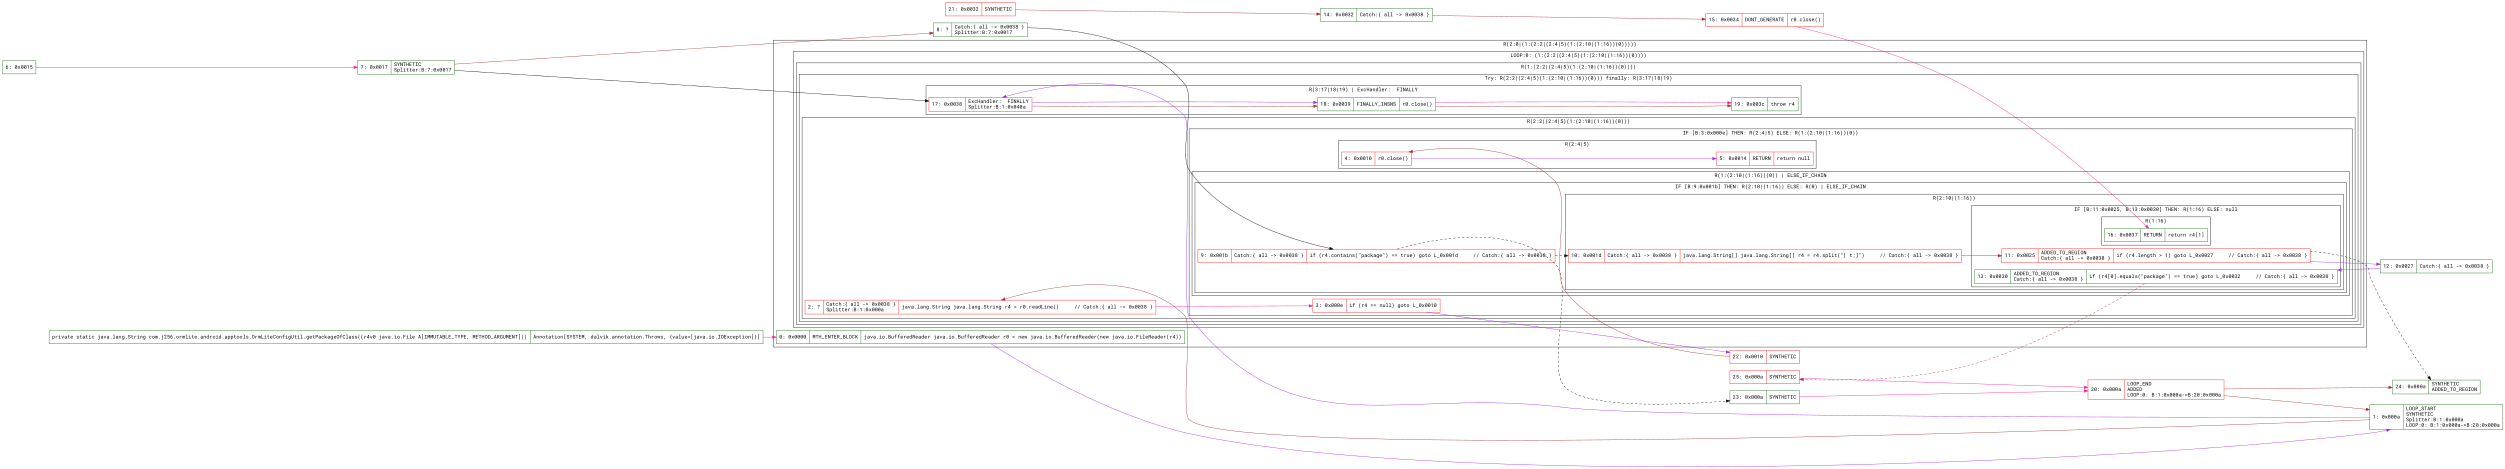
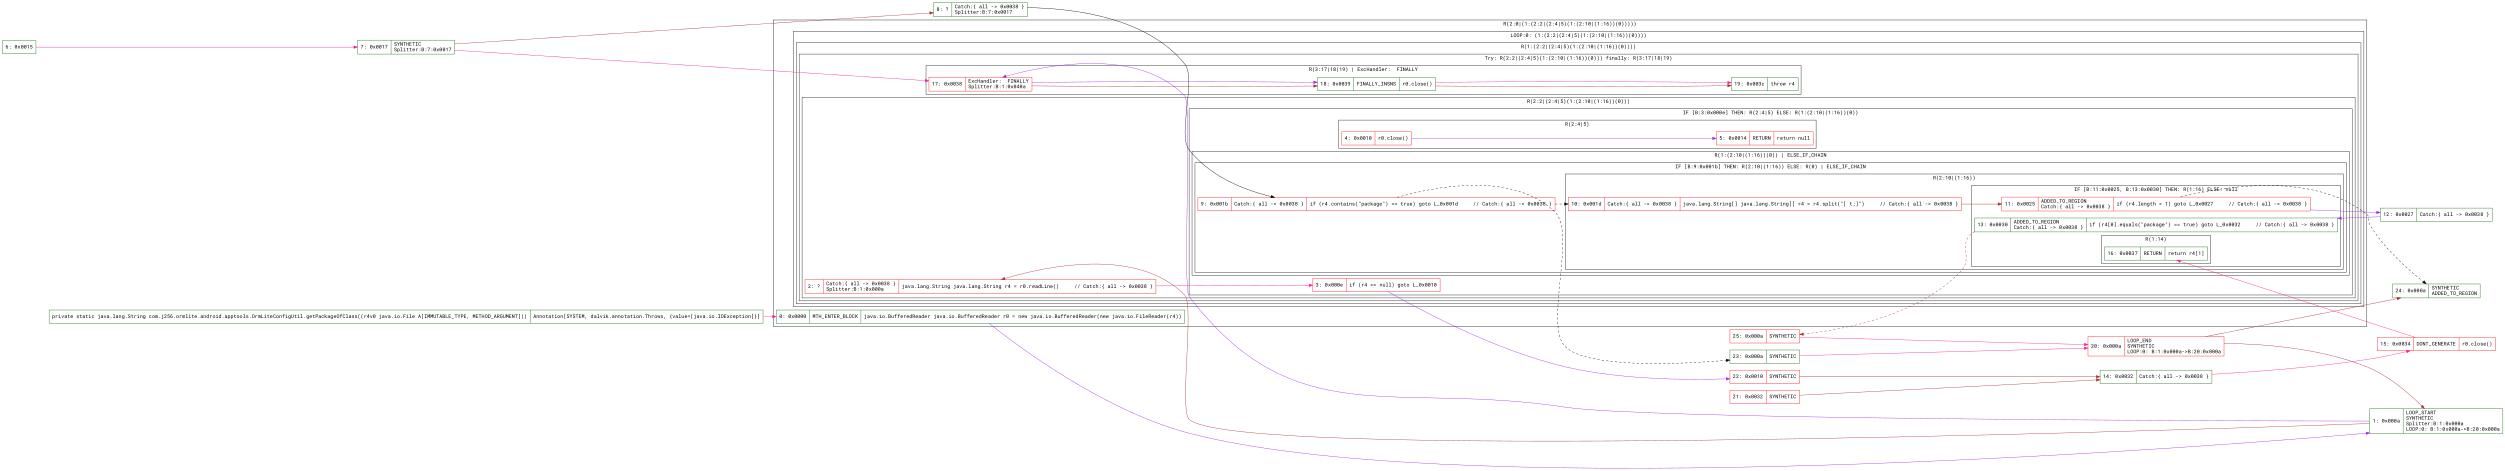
(1567, 17) -> (2310, 367)
(690, 86) -> (690, 65)
(2156, 221) -> (2156, 239)
(1560, 252) -> (1948, 377)
(2135, 389) -> (2141, 346)
